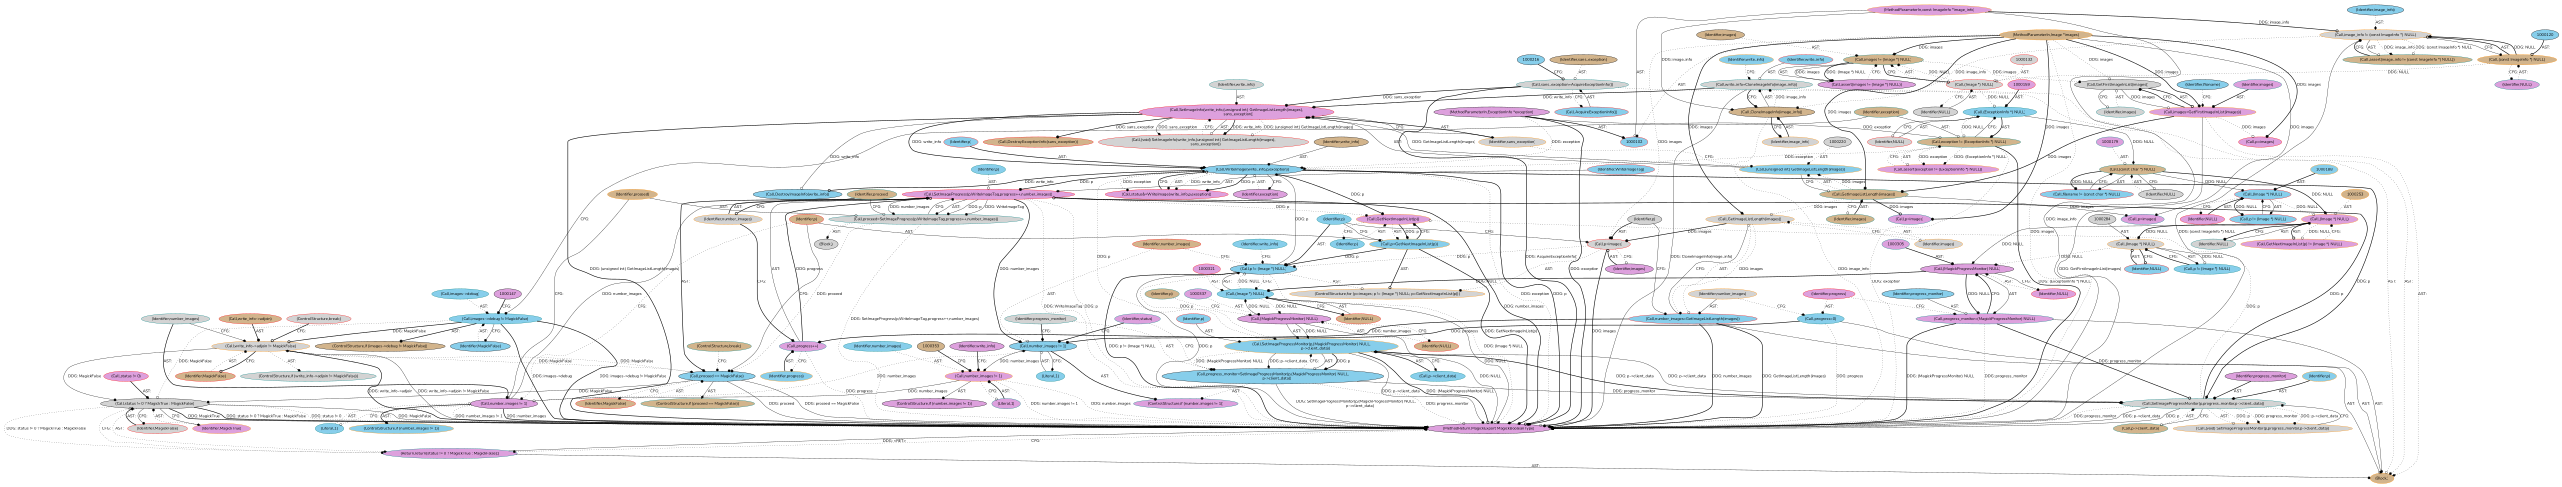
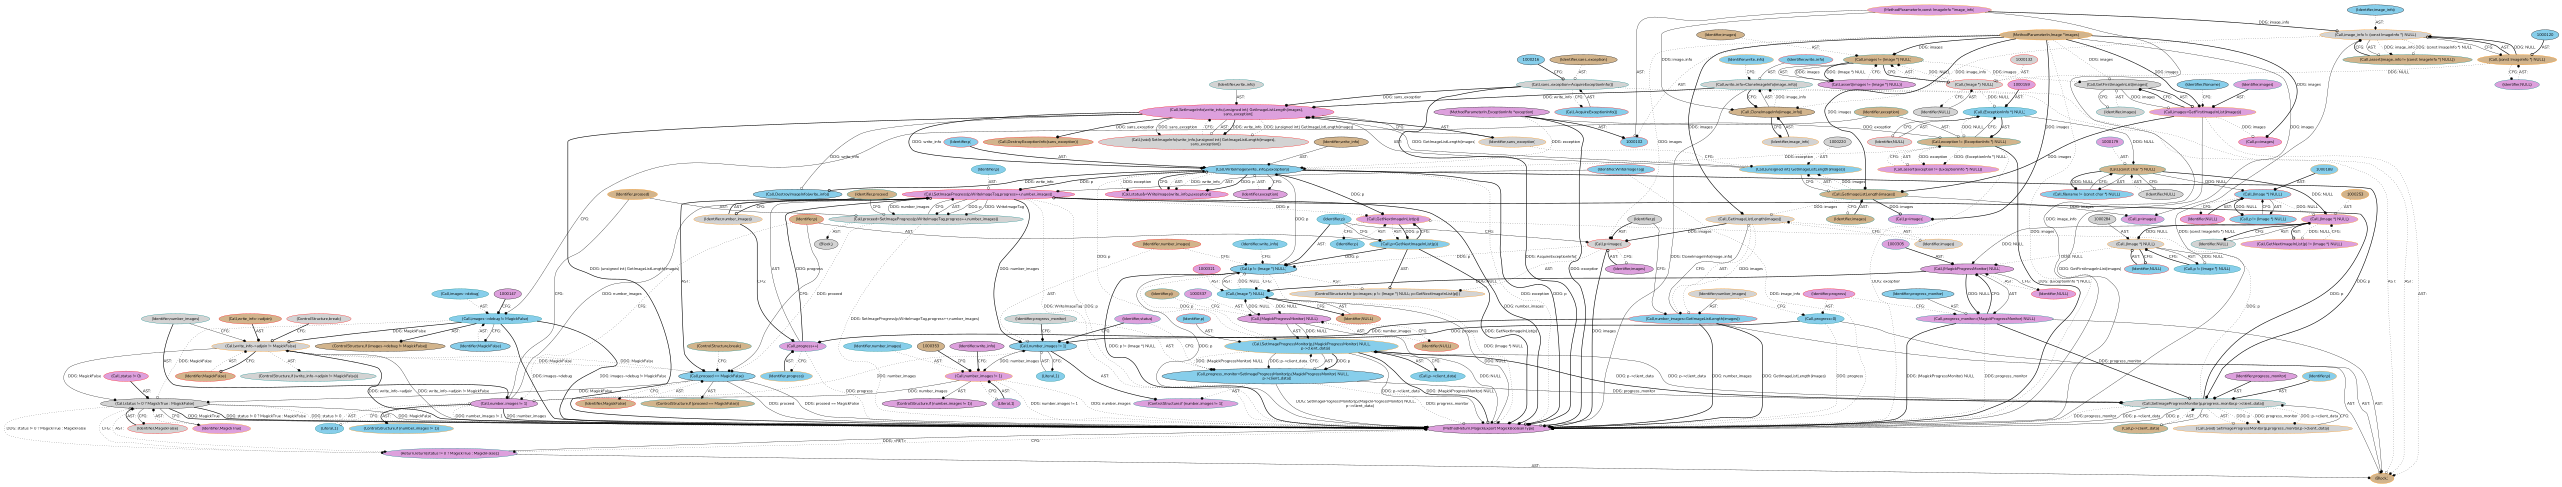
(1879, 378) -> (1865, 370)
